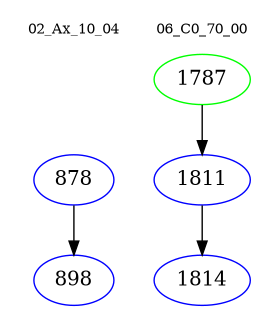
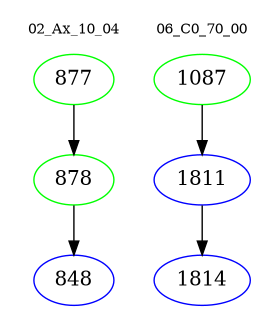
none -> (74, 79)
(202, 79) -> (202, 79)
(74, 180) -> (74, 180)
(74, 280) -> (74, 280)
